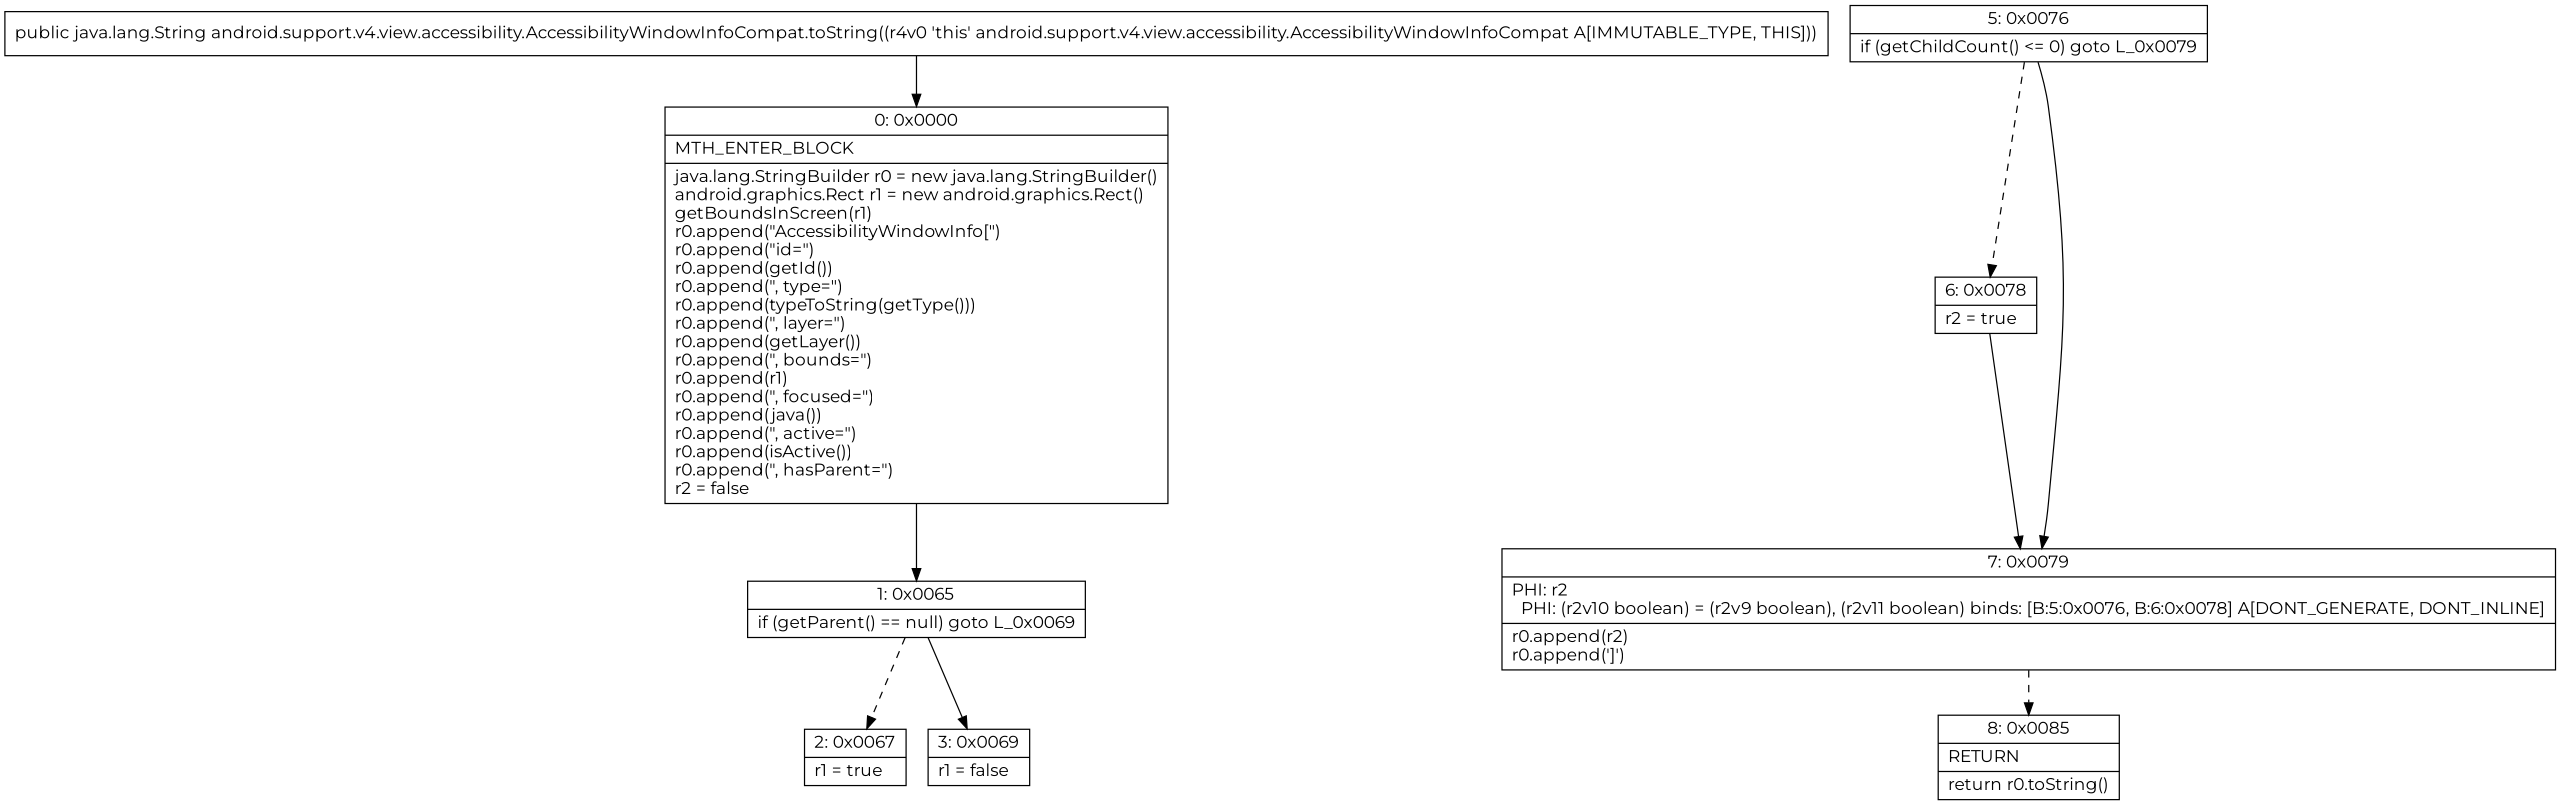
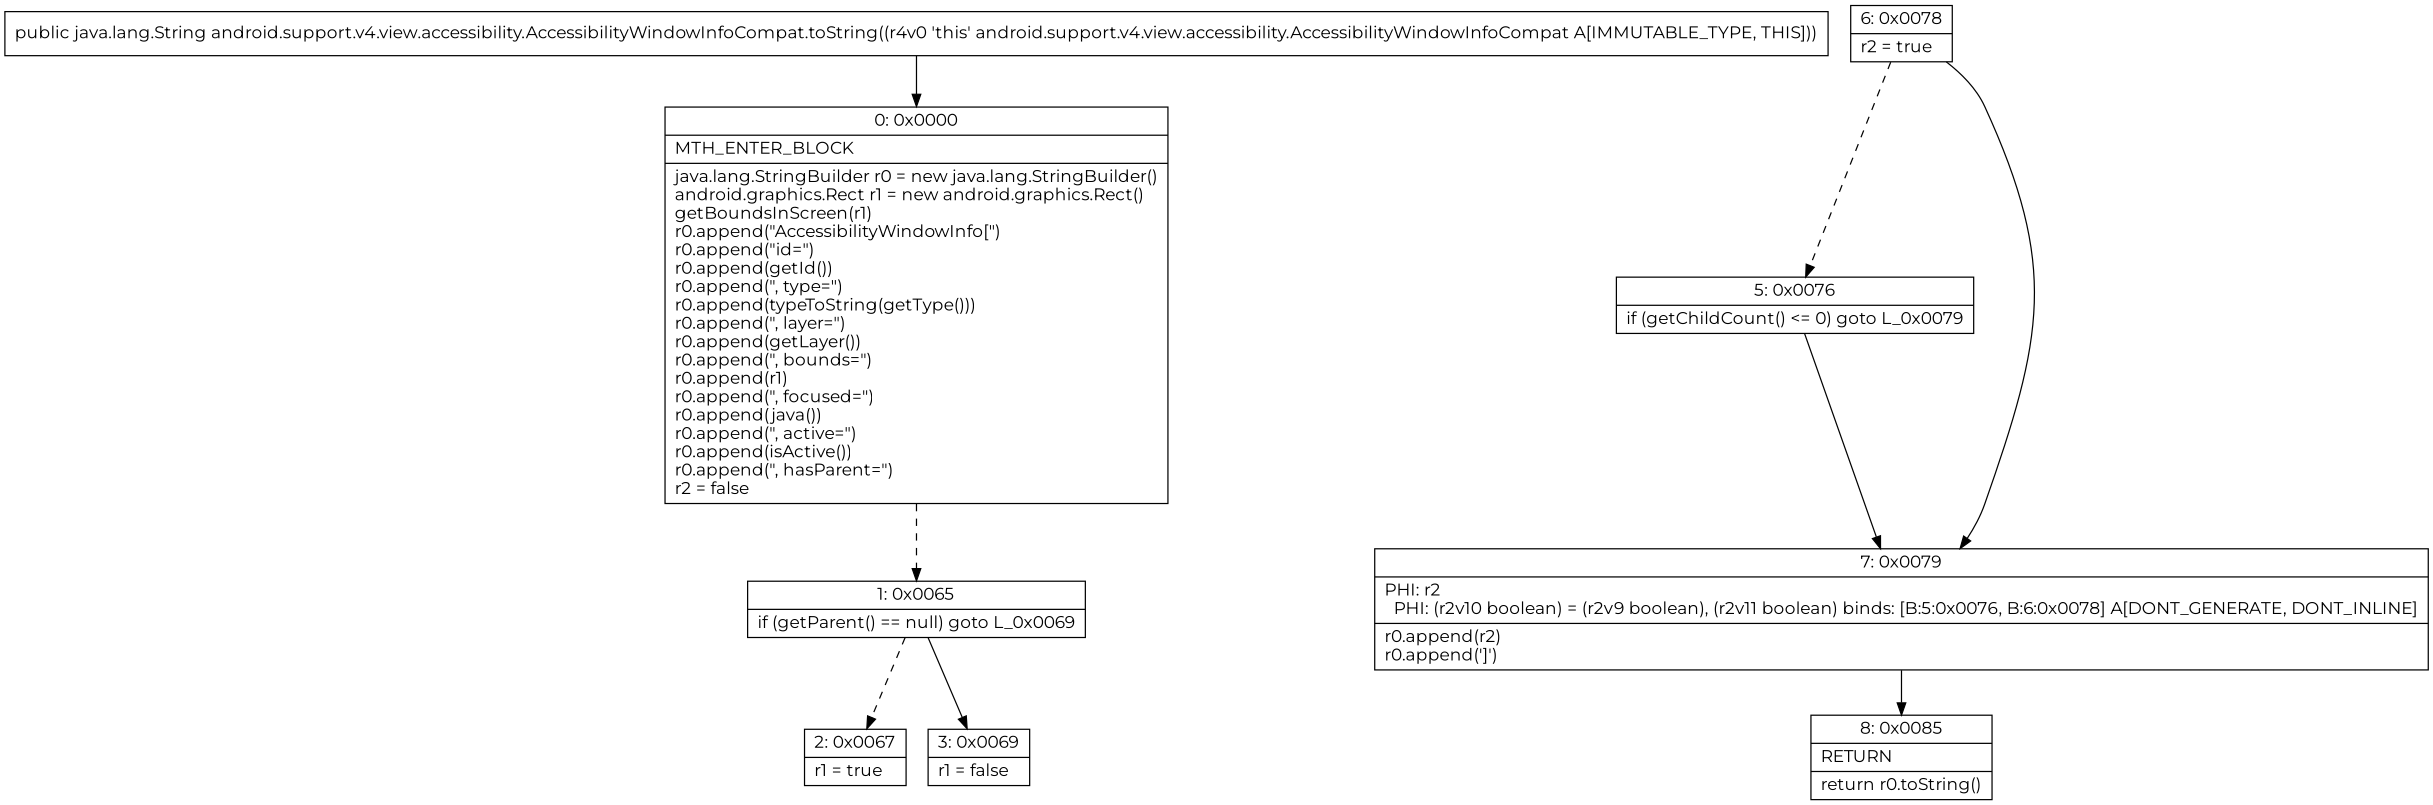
(2008, 163) -> (1850, 164)
(916, 536) -> (916, 536)
(2029, 686) -> (1901, 686)
